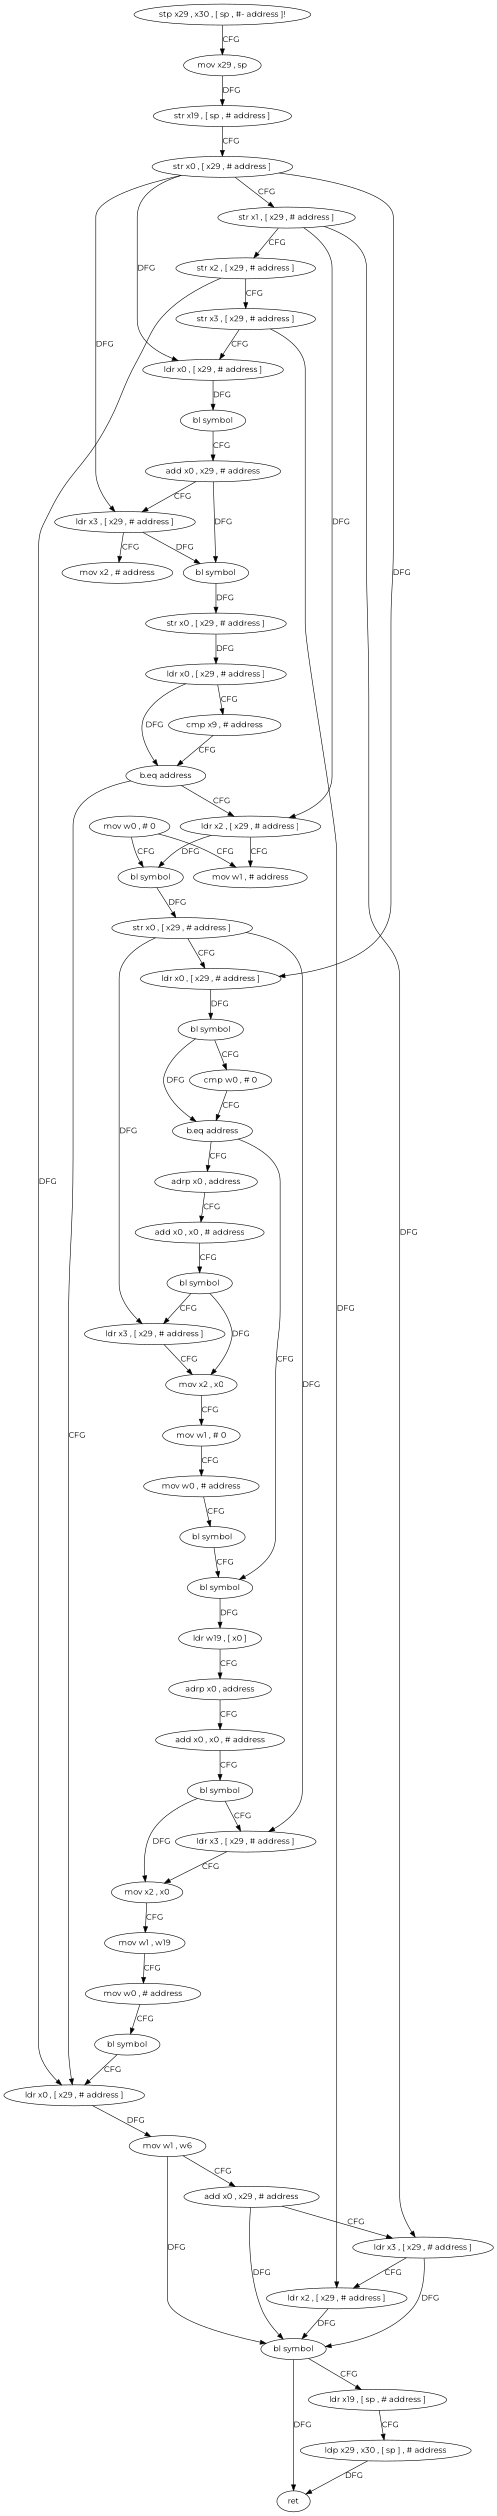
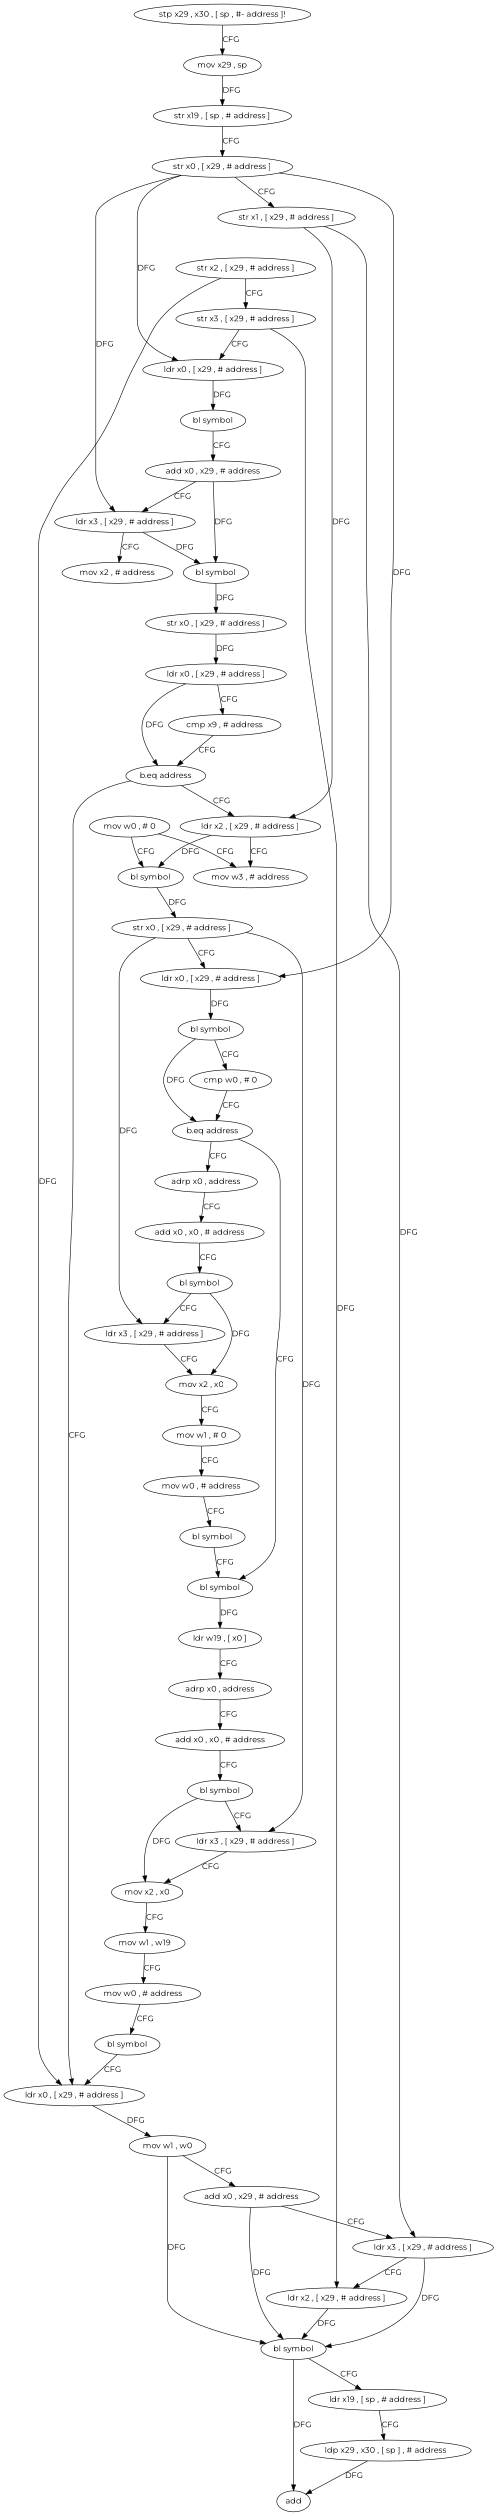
(268, 241) -> none
(250, 877) -> (250, 877)
(168, 2146) -> (168, 2146)
(294, 2501) -> (294, 2501)
